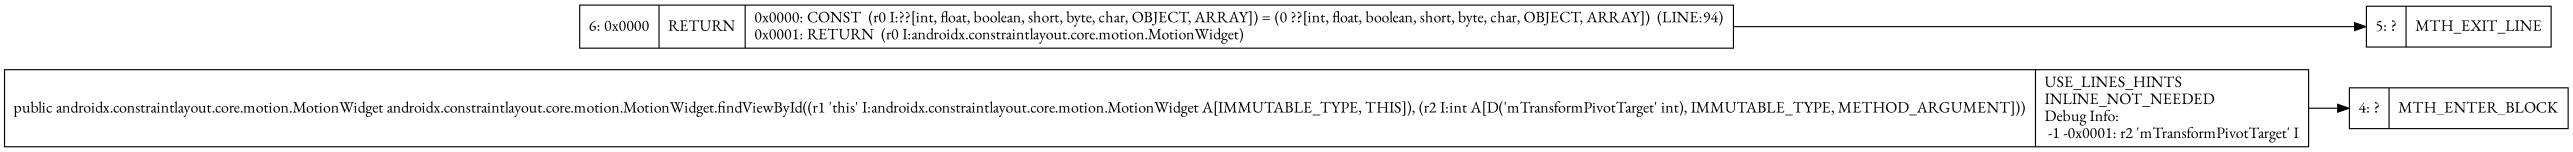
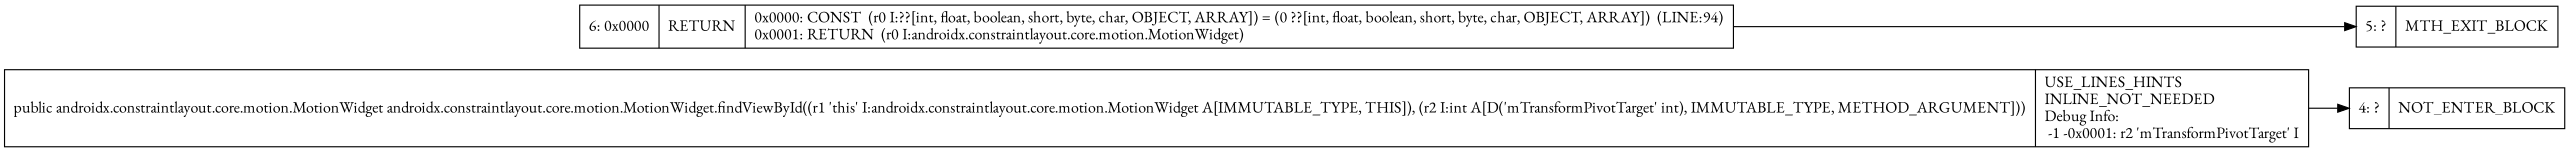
(2479, 26) -> (2477, 26)
(2479, 108) -> (2477, 108)
